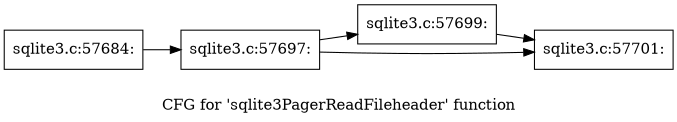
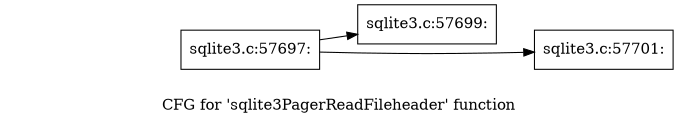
(510, 36) -> none
(74, 50) -> none
